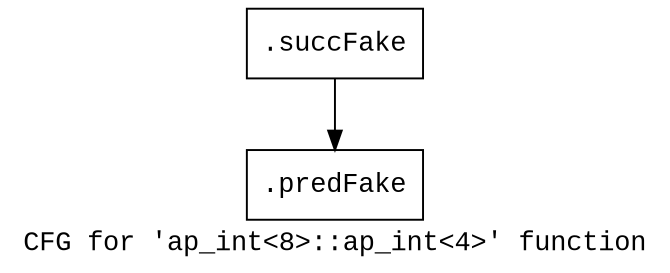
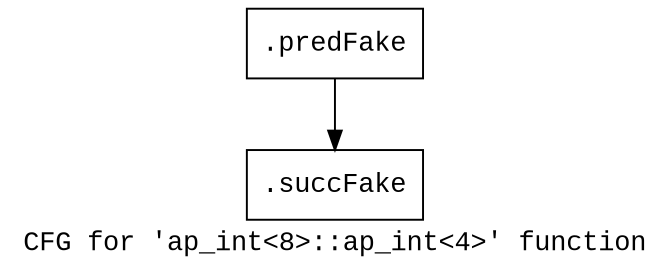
(335, 105) -> (335, 105)
